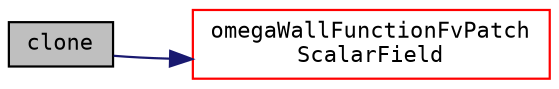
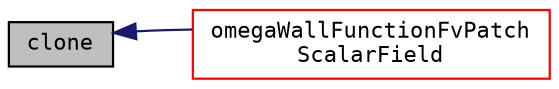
(142, 58) -> (164, 30)
